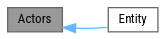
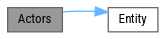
(92, 28) -> (79, 11)
